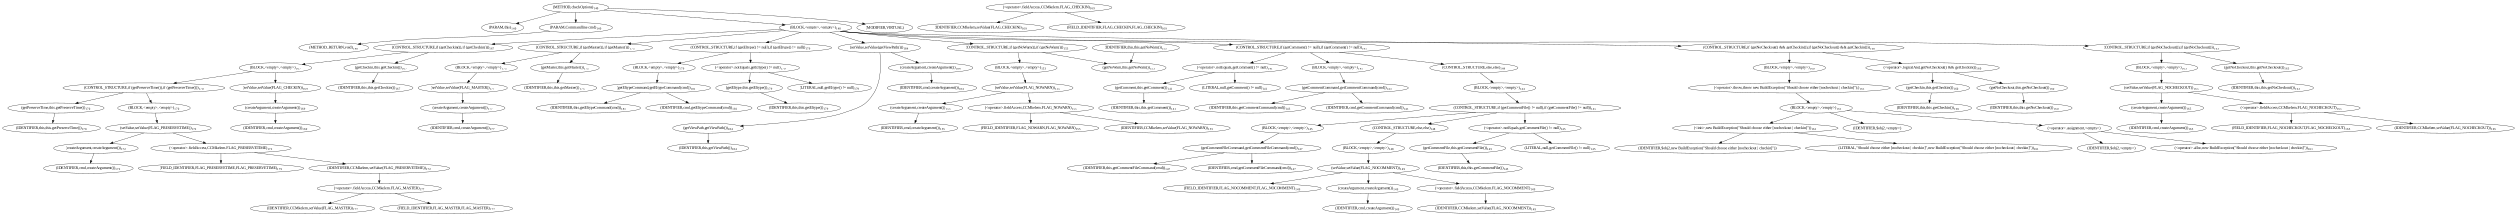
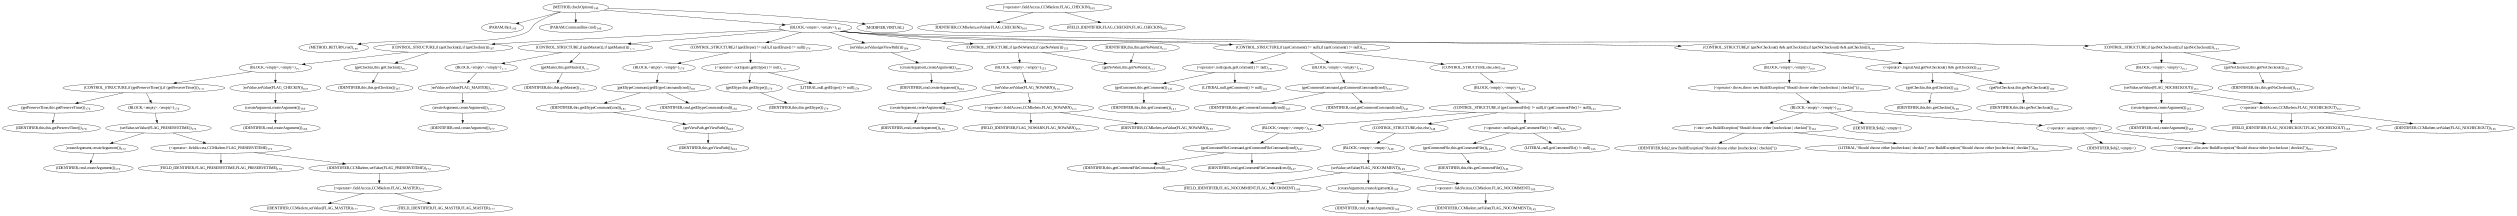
(455, 37) -> (464, 41)
(833, 116) -> (648, 118)
